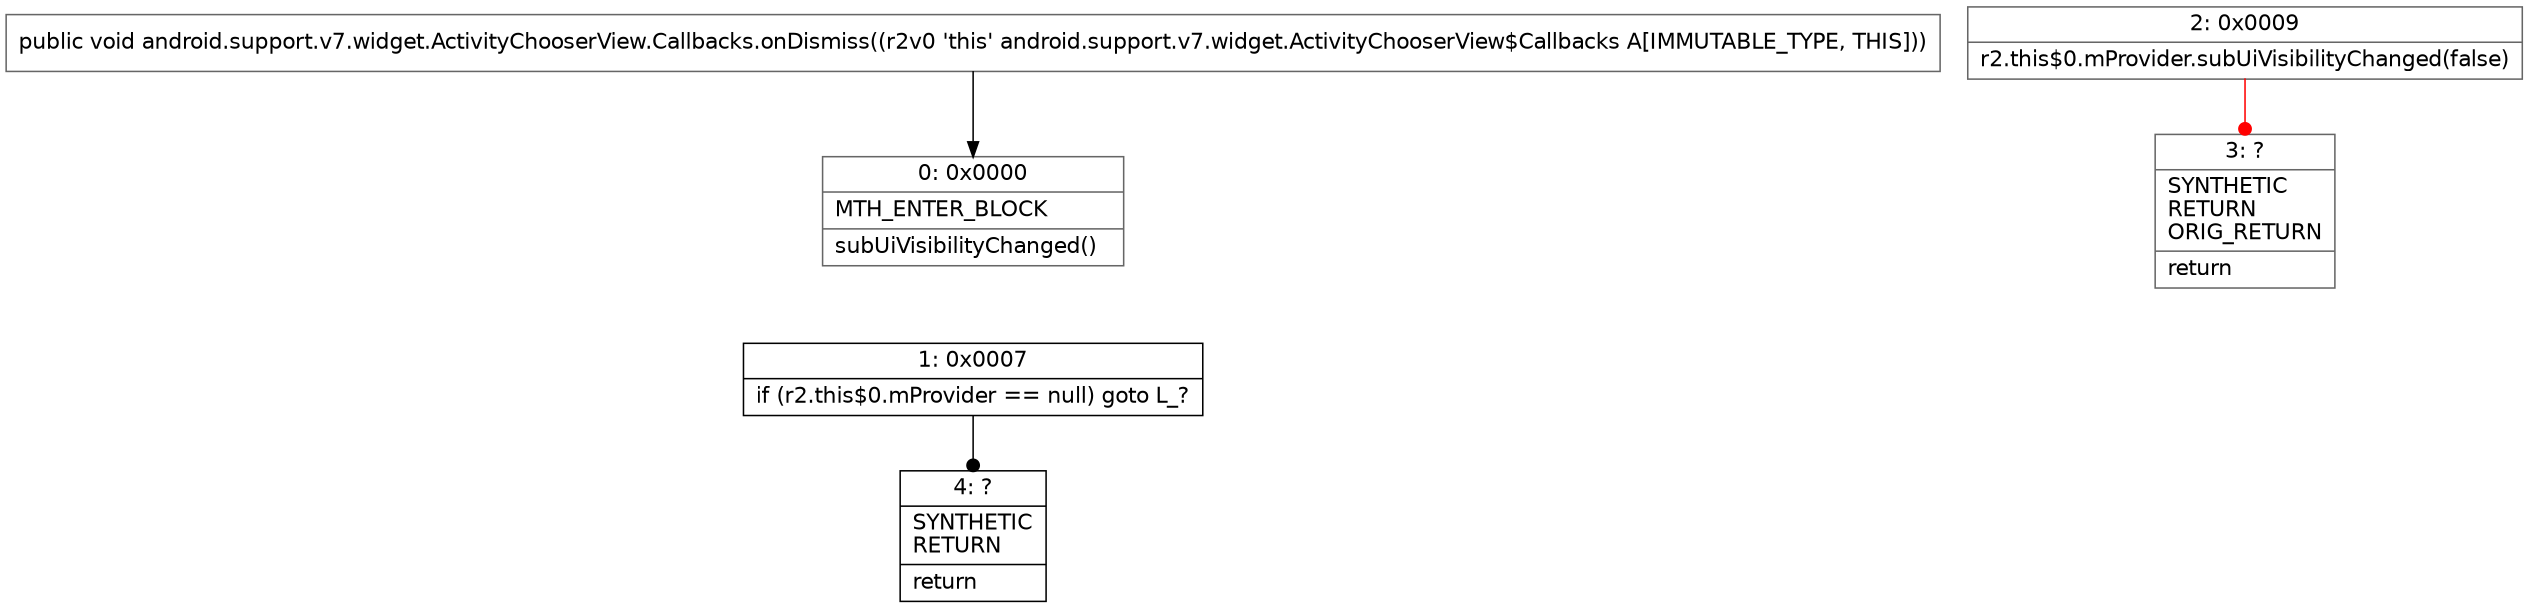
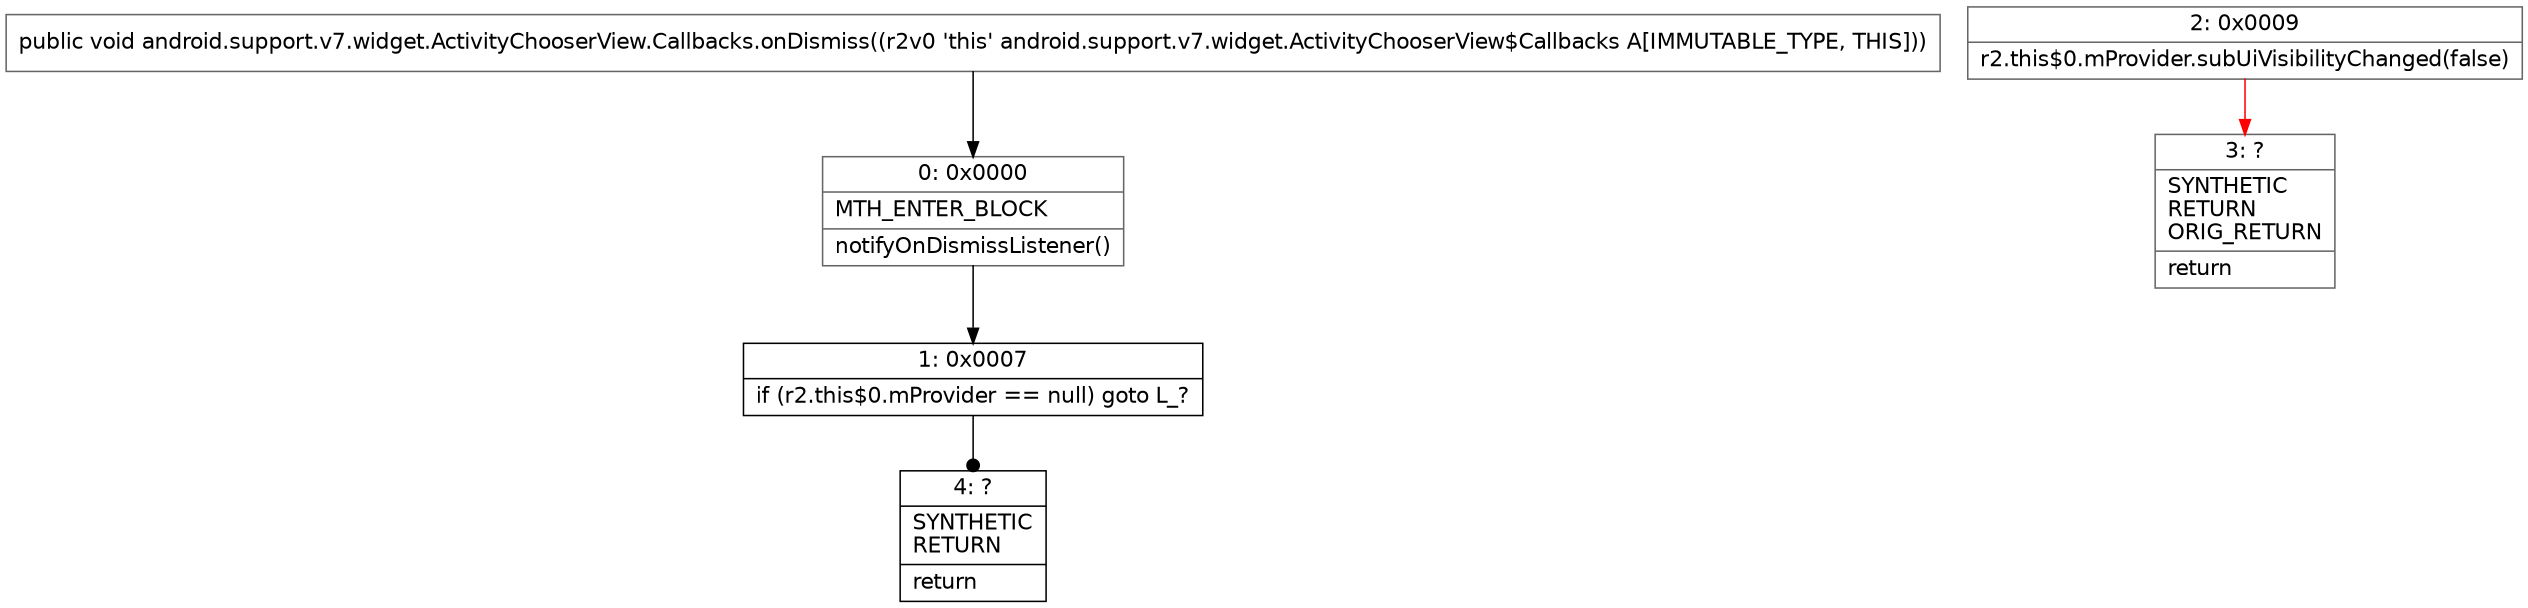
(2245, 100) -> (2245, 100)
(966, 247) -> (973, 247)
none -> (973, 296)
